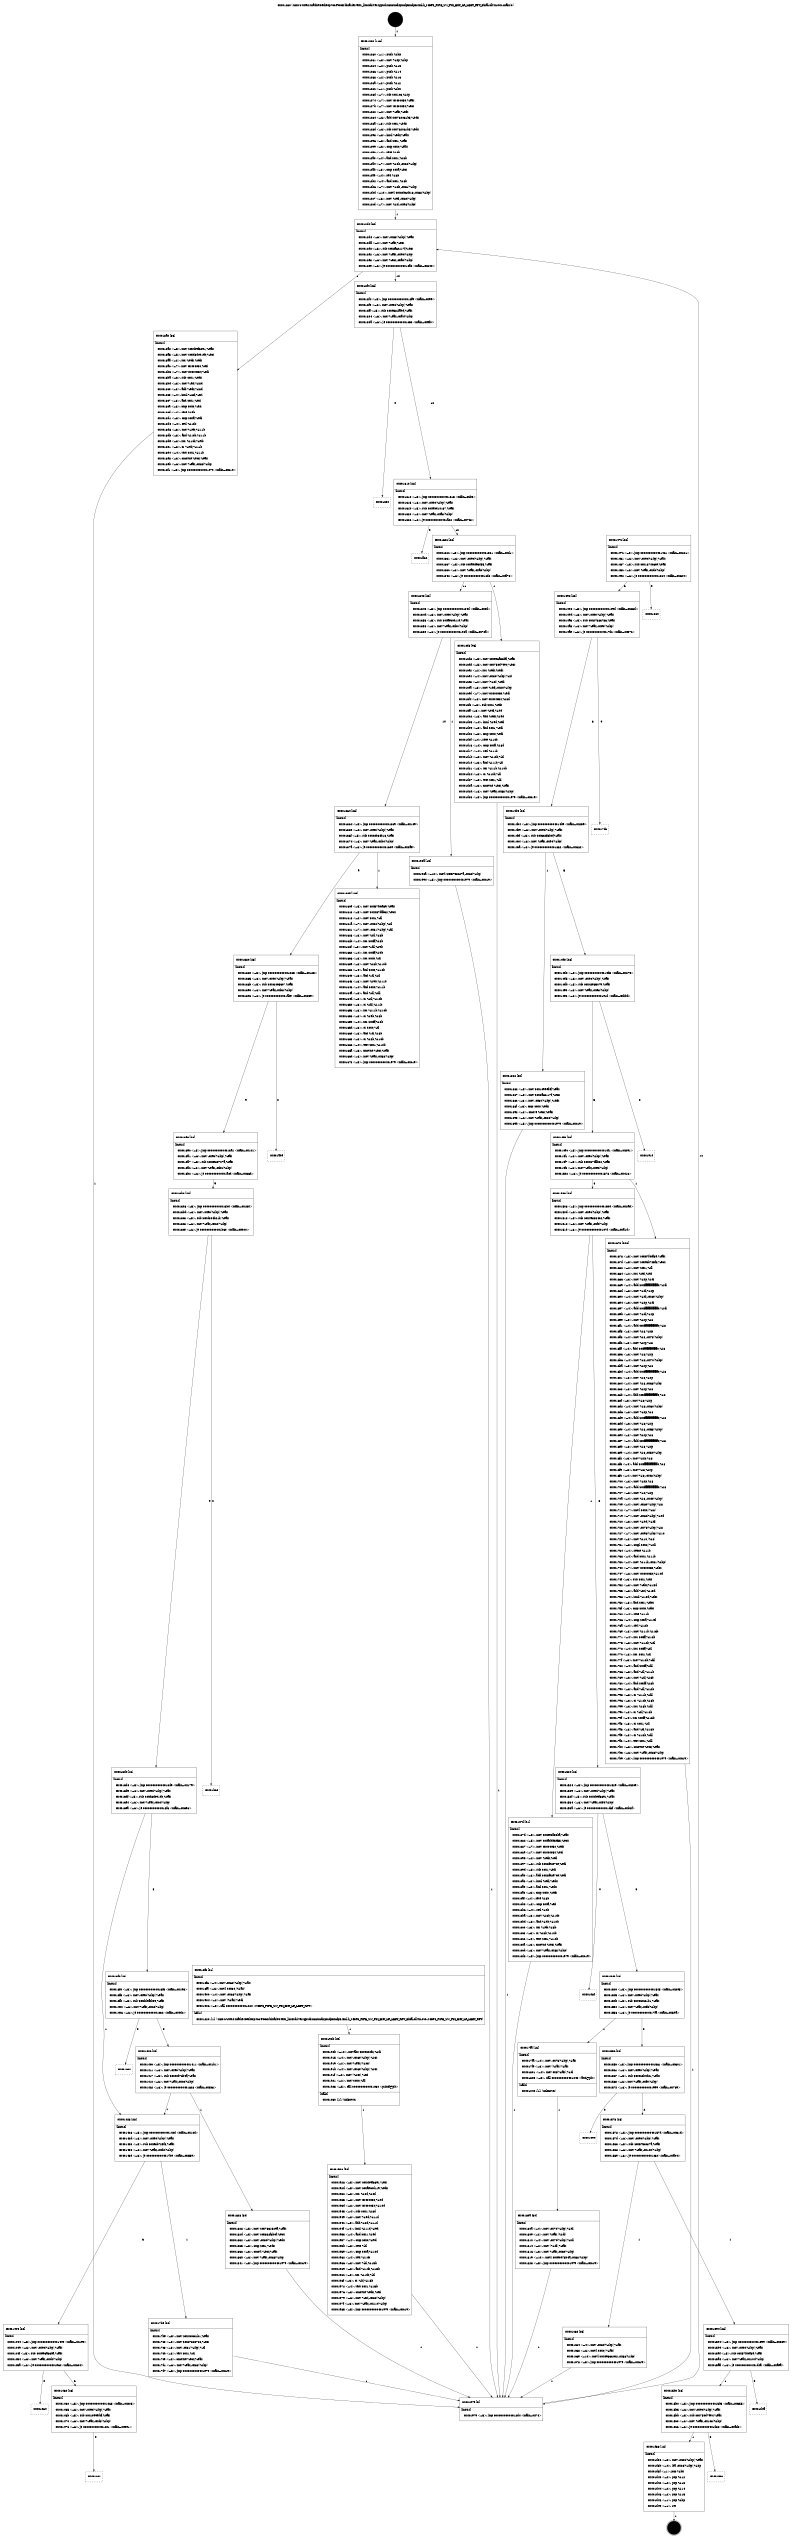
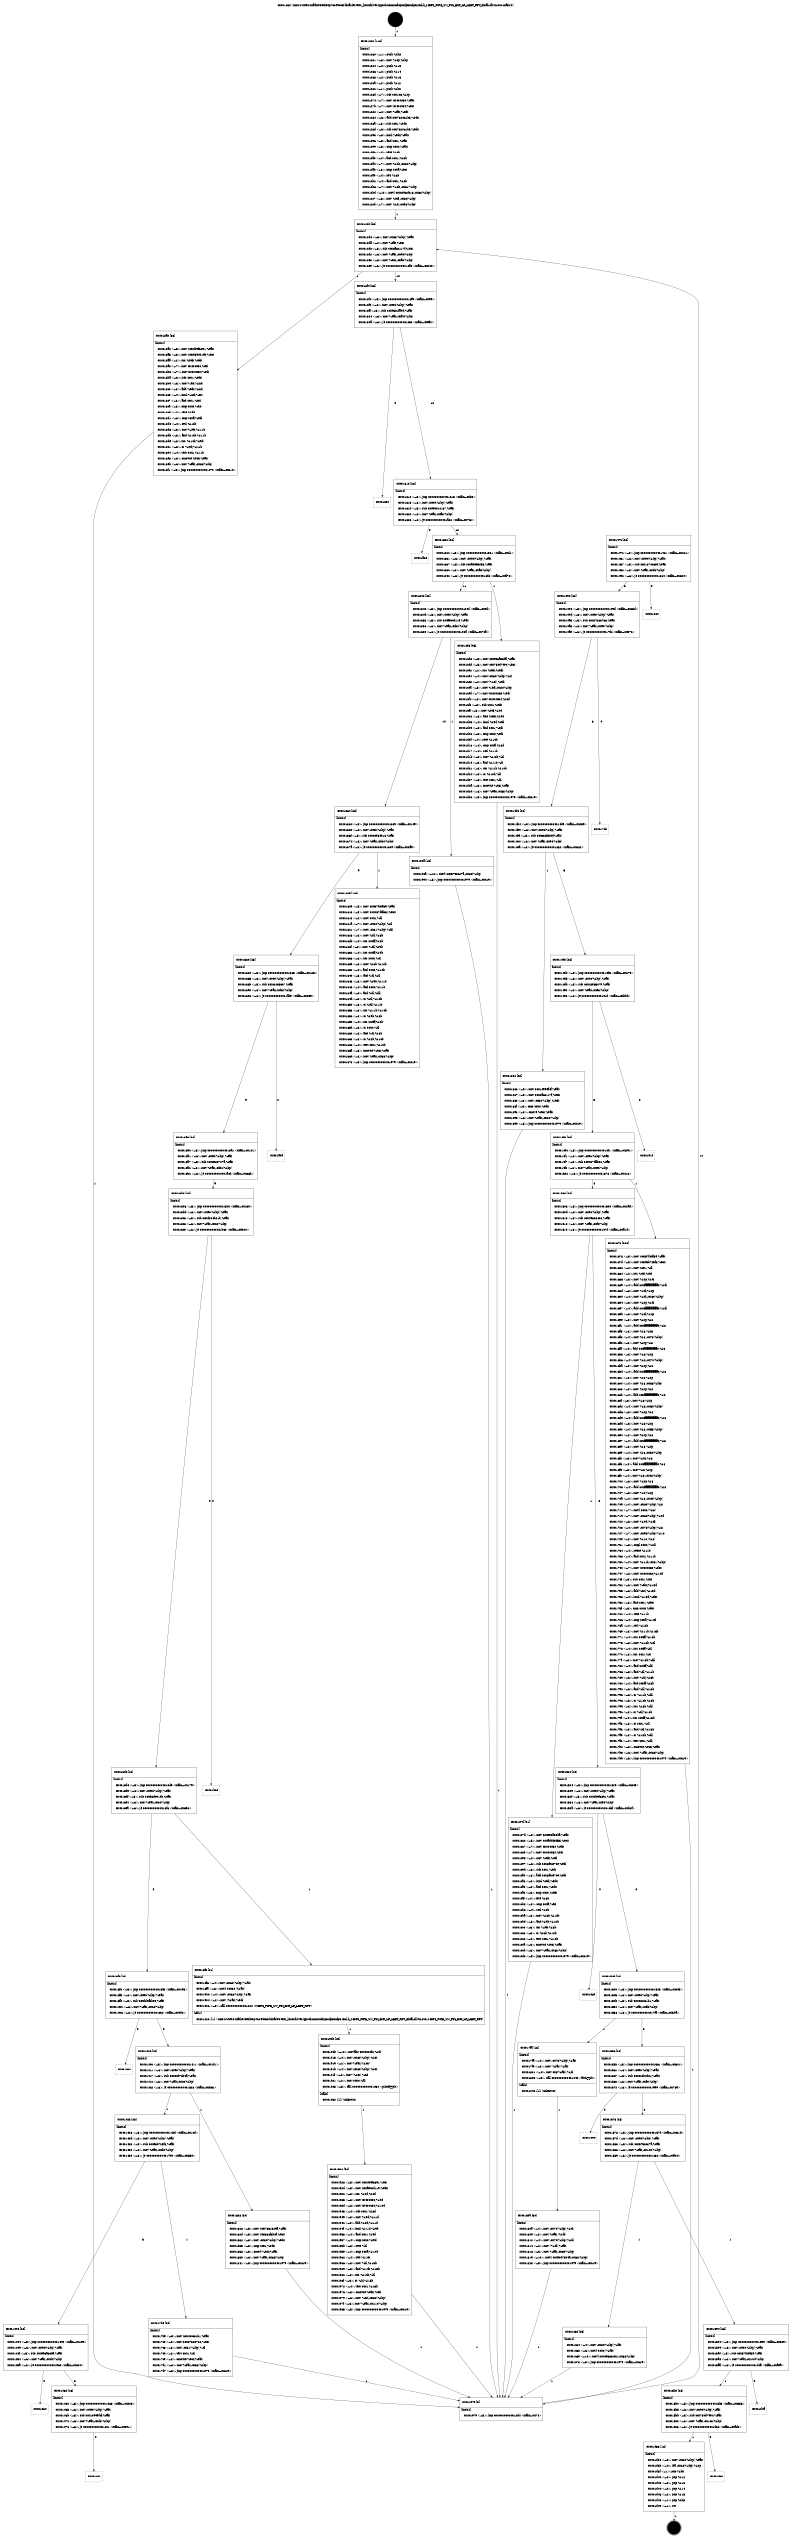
(104, 1963) -> (243, 1889)
